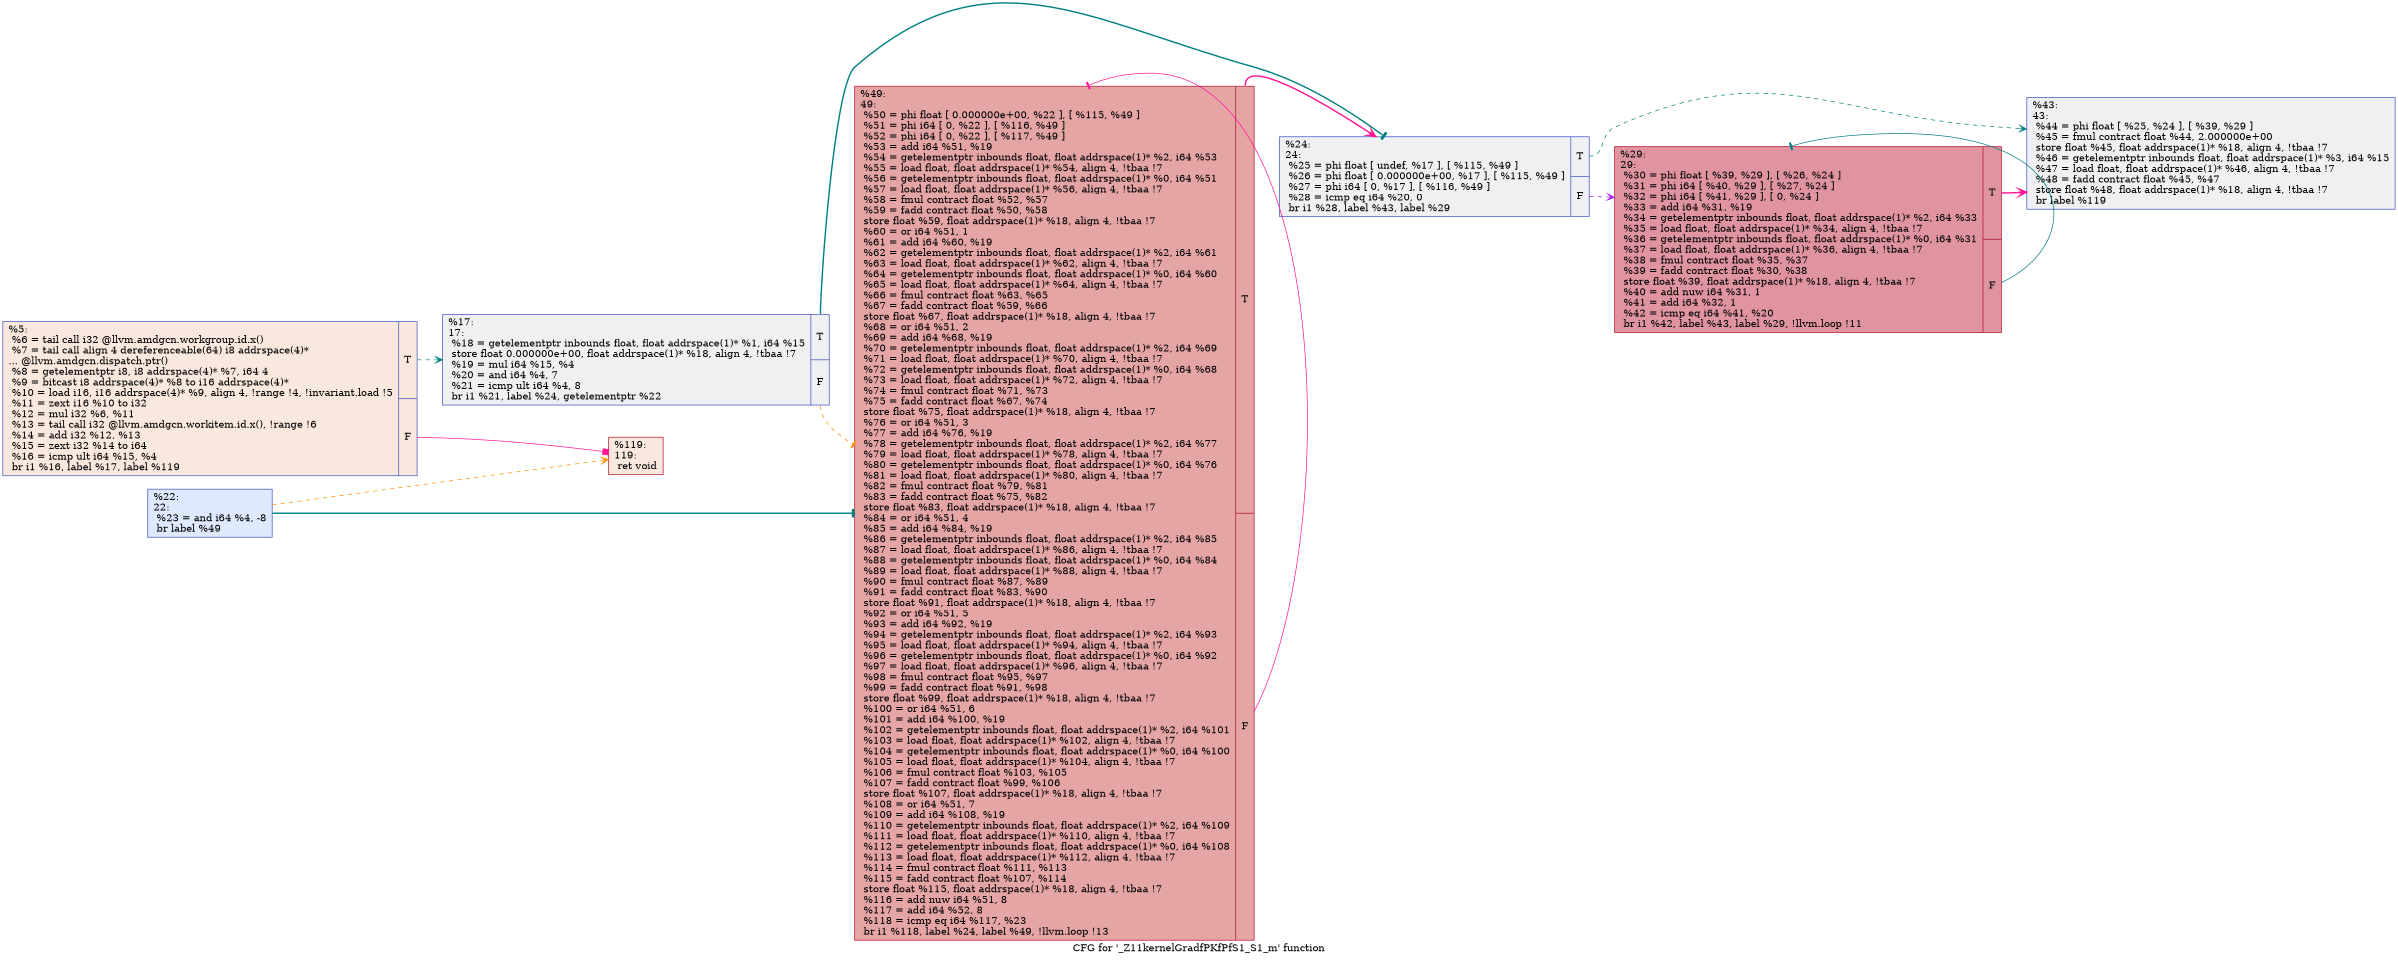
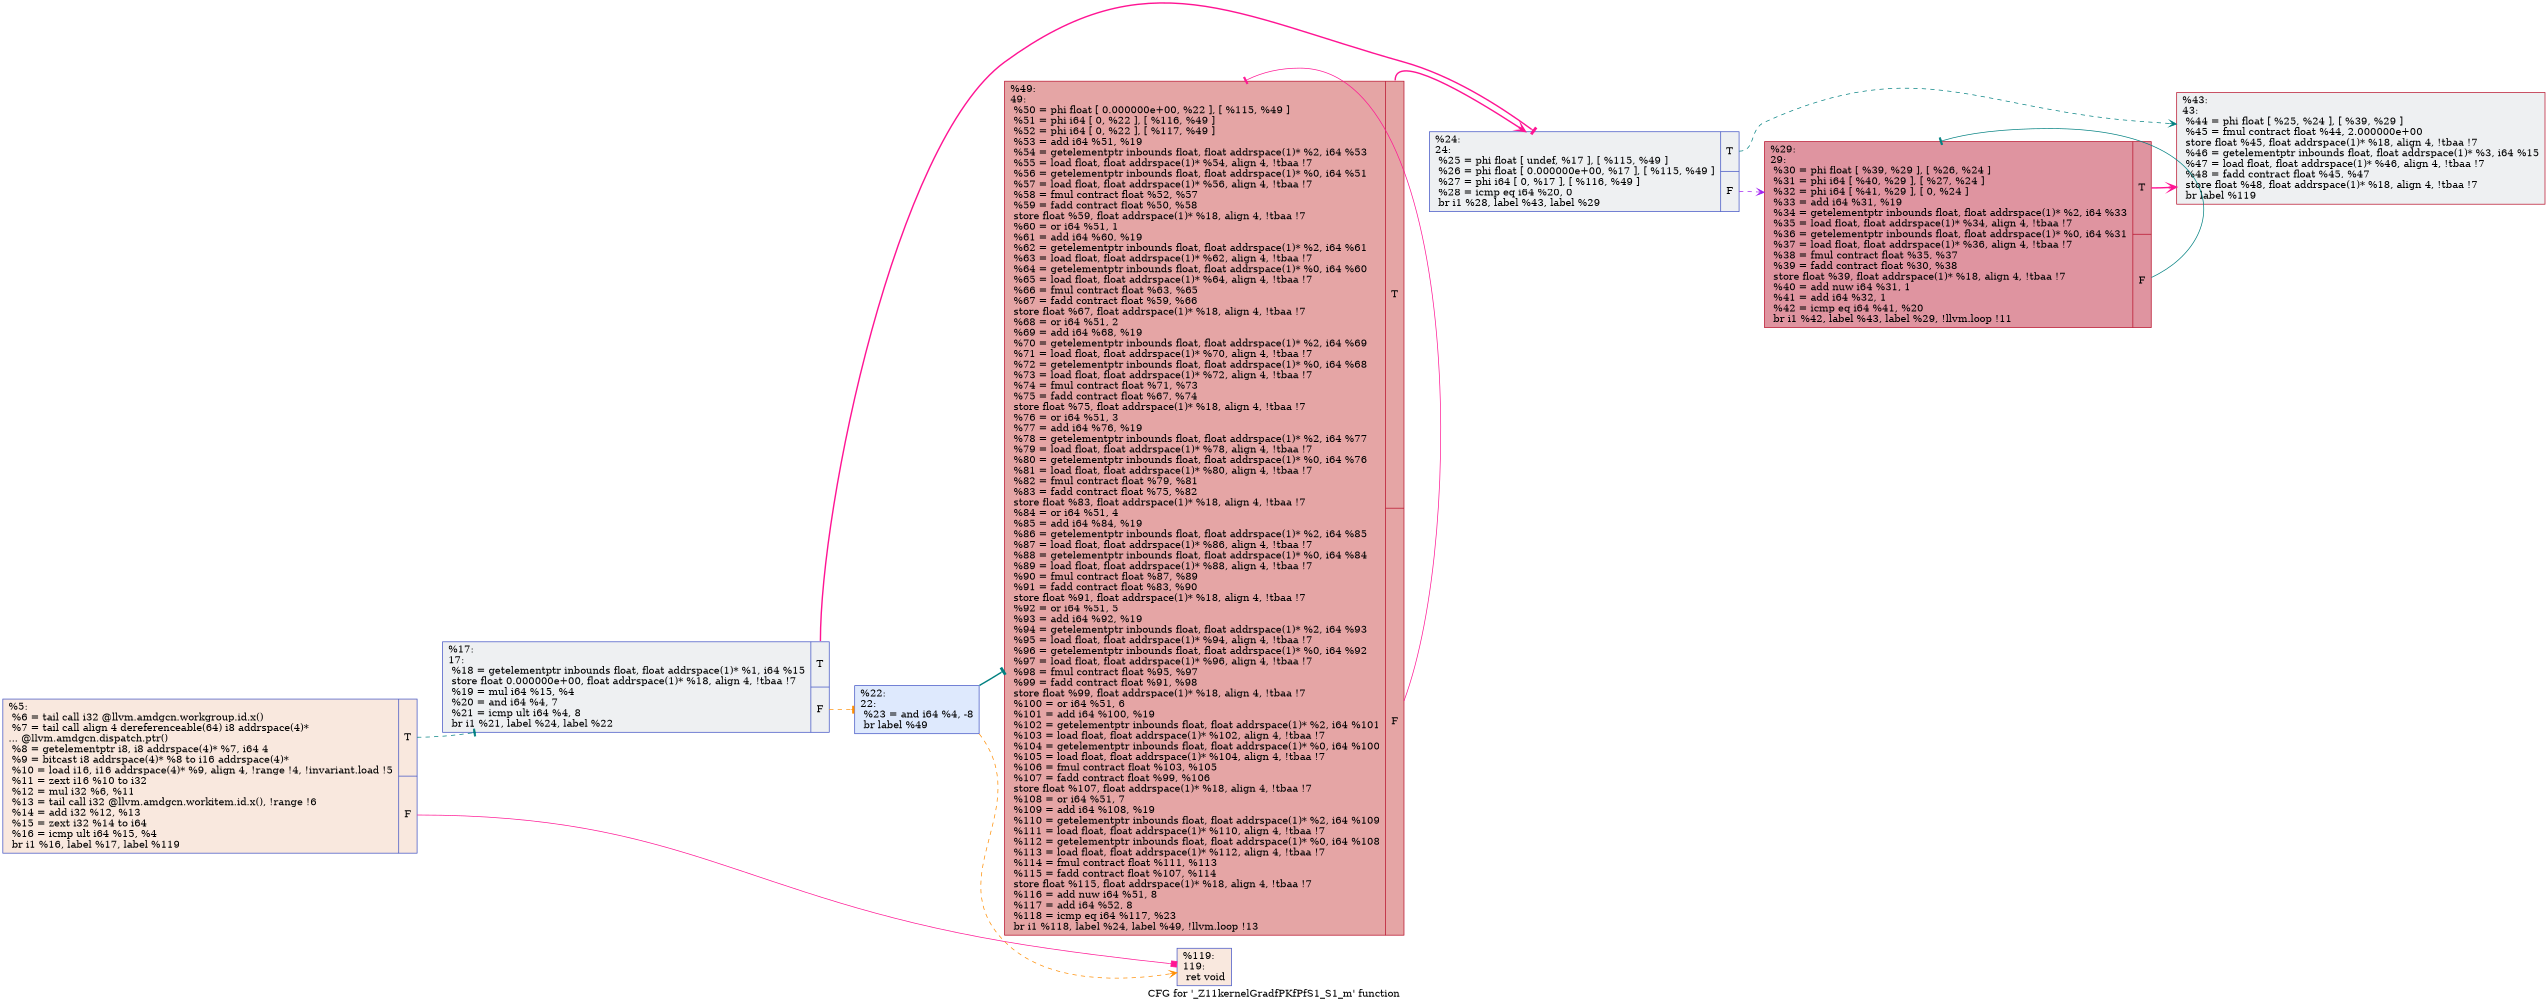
(998, 3) -> (987, 81)
(2211, 153) -> (2361, 148)
(426, 360) -> (445, 736)
(555, 397) -> (531, 724)
(832, 428) -> (840, 710)
(636, 456) -> (1204, 967)
